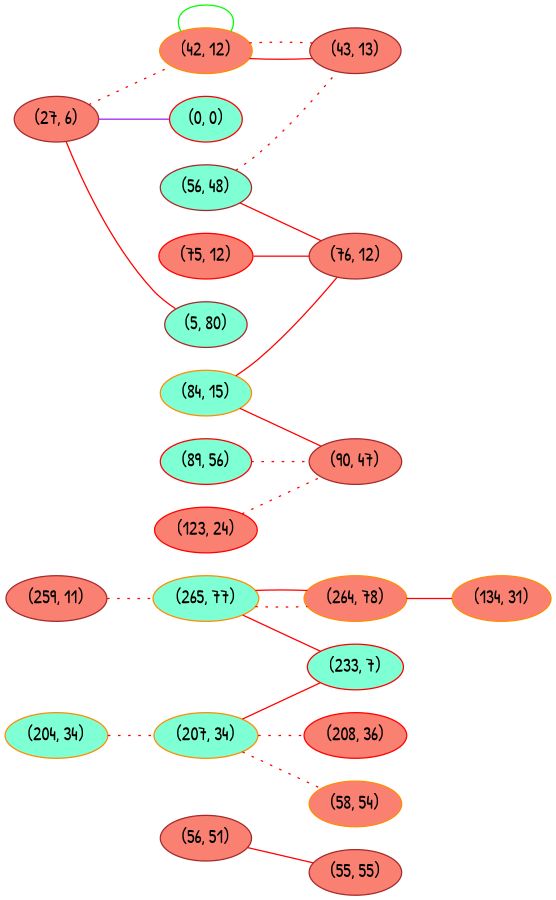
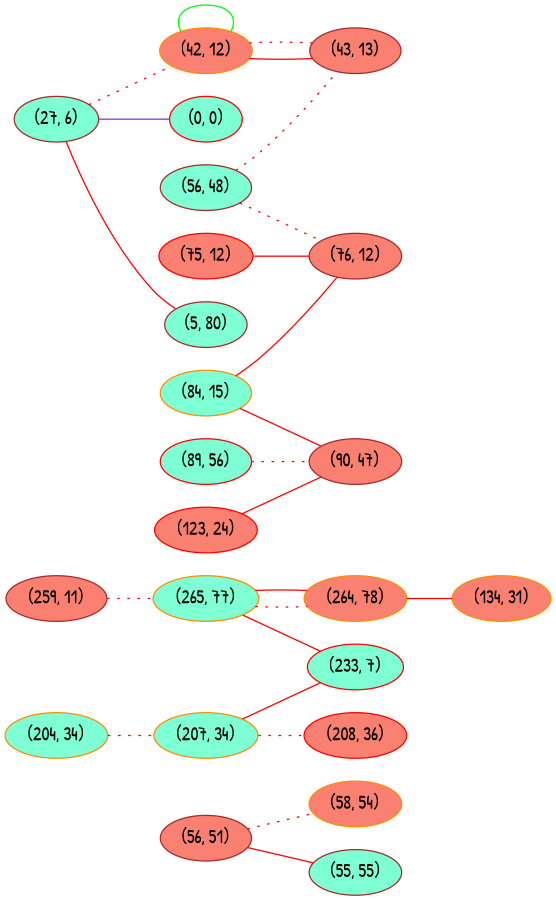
(56, 119) -> (56, 119)
(280, 222) -> (280, 222)
(282, 495) -> (282, 495)
(282, 770) -> (280, 821)
(355, 872) -> (355, 872)
